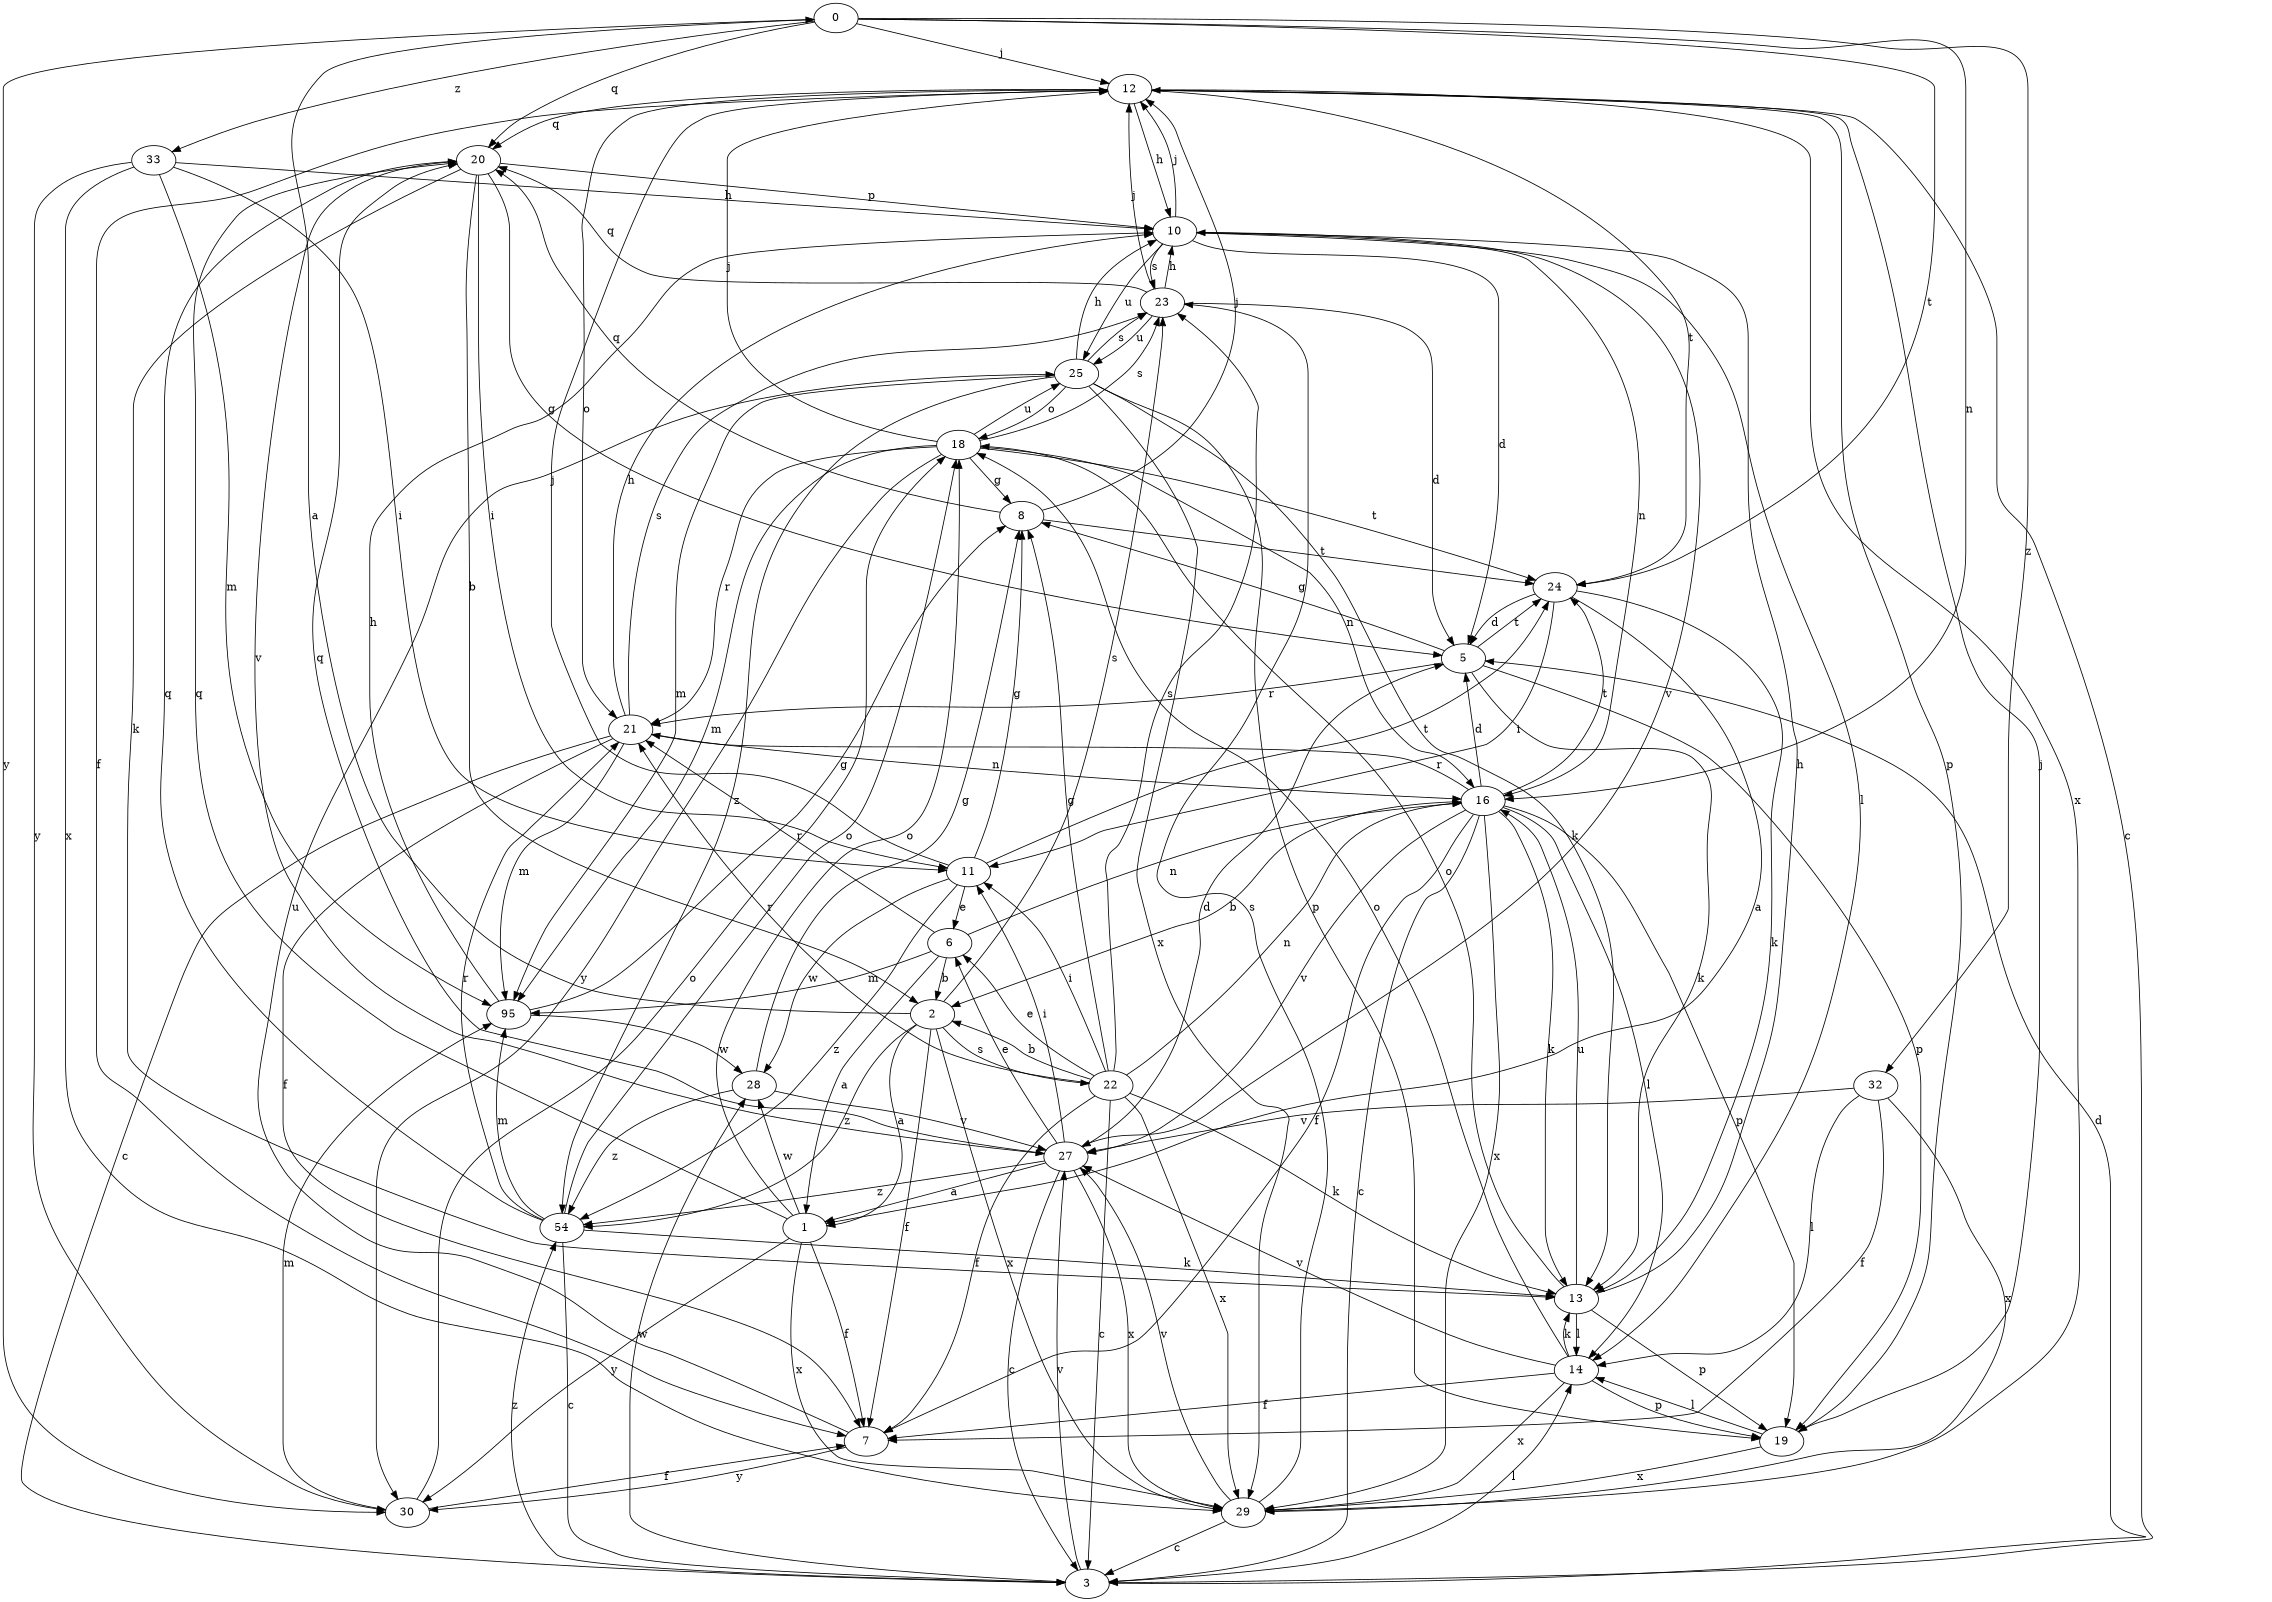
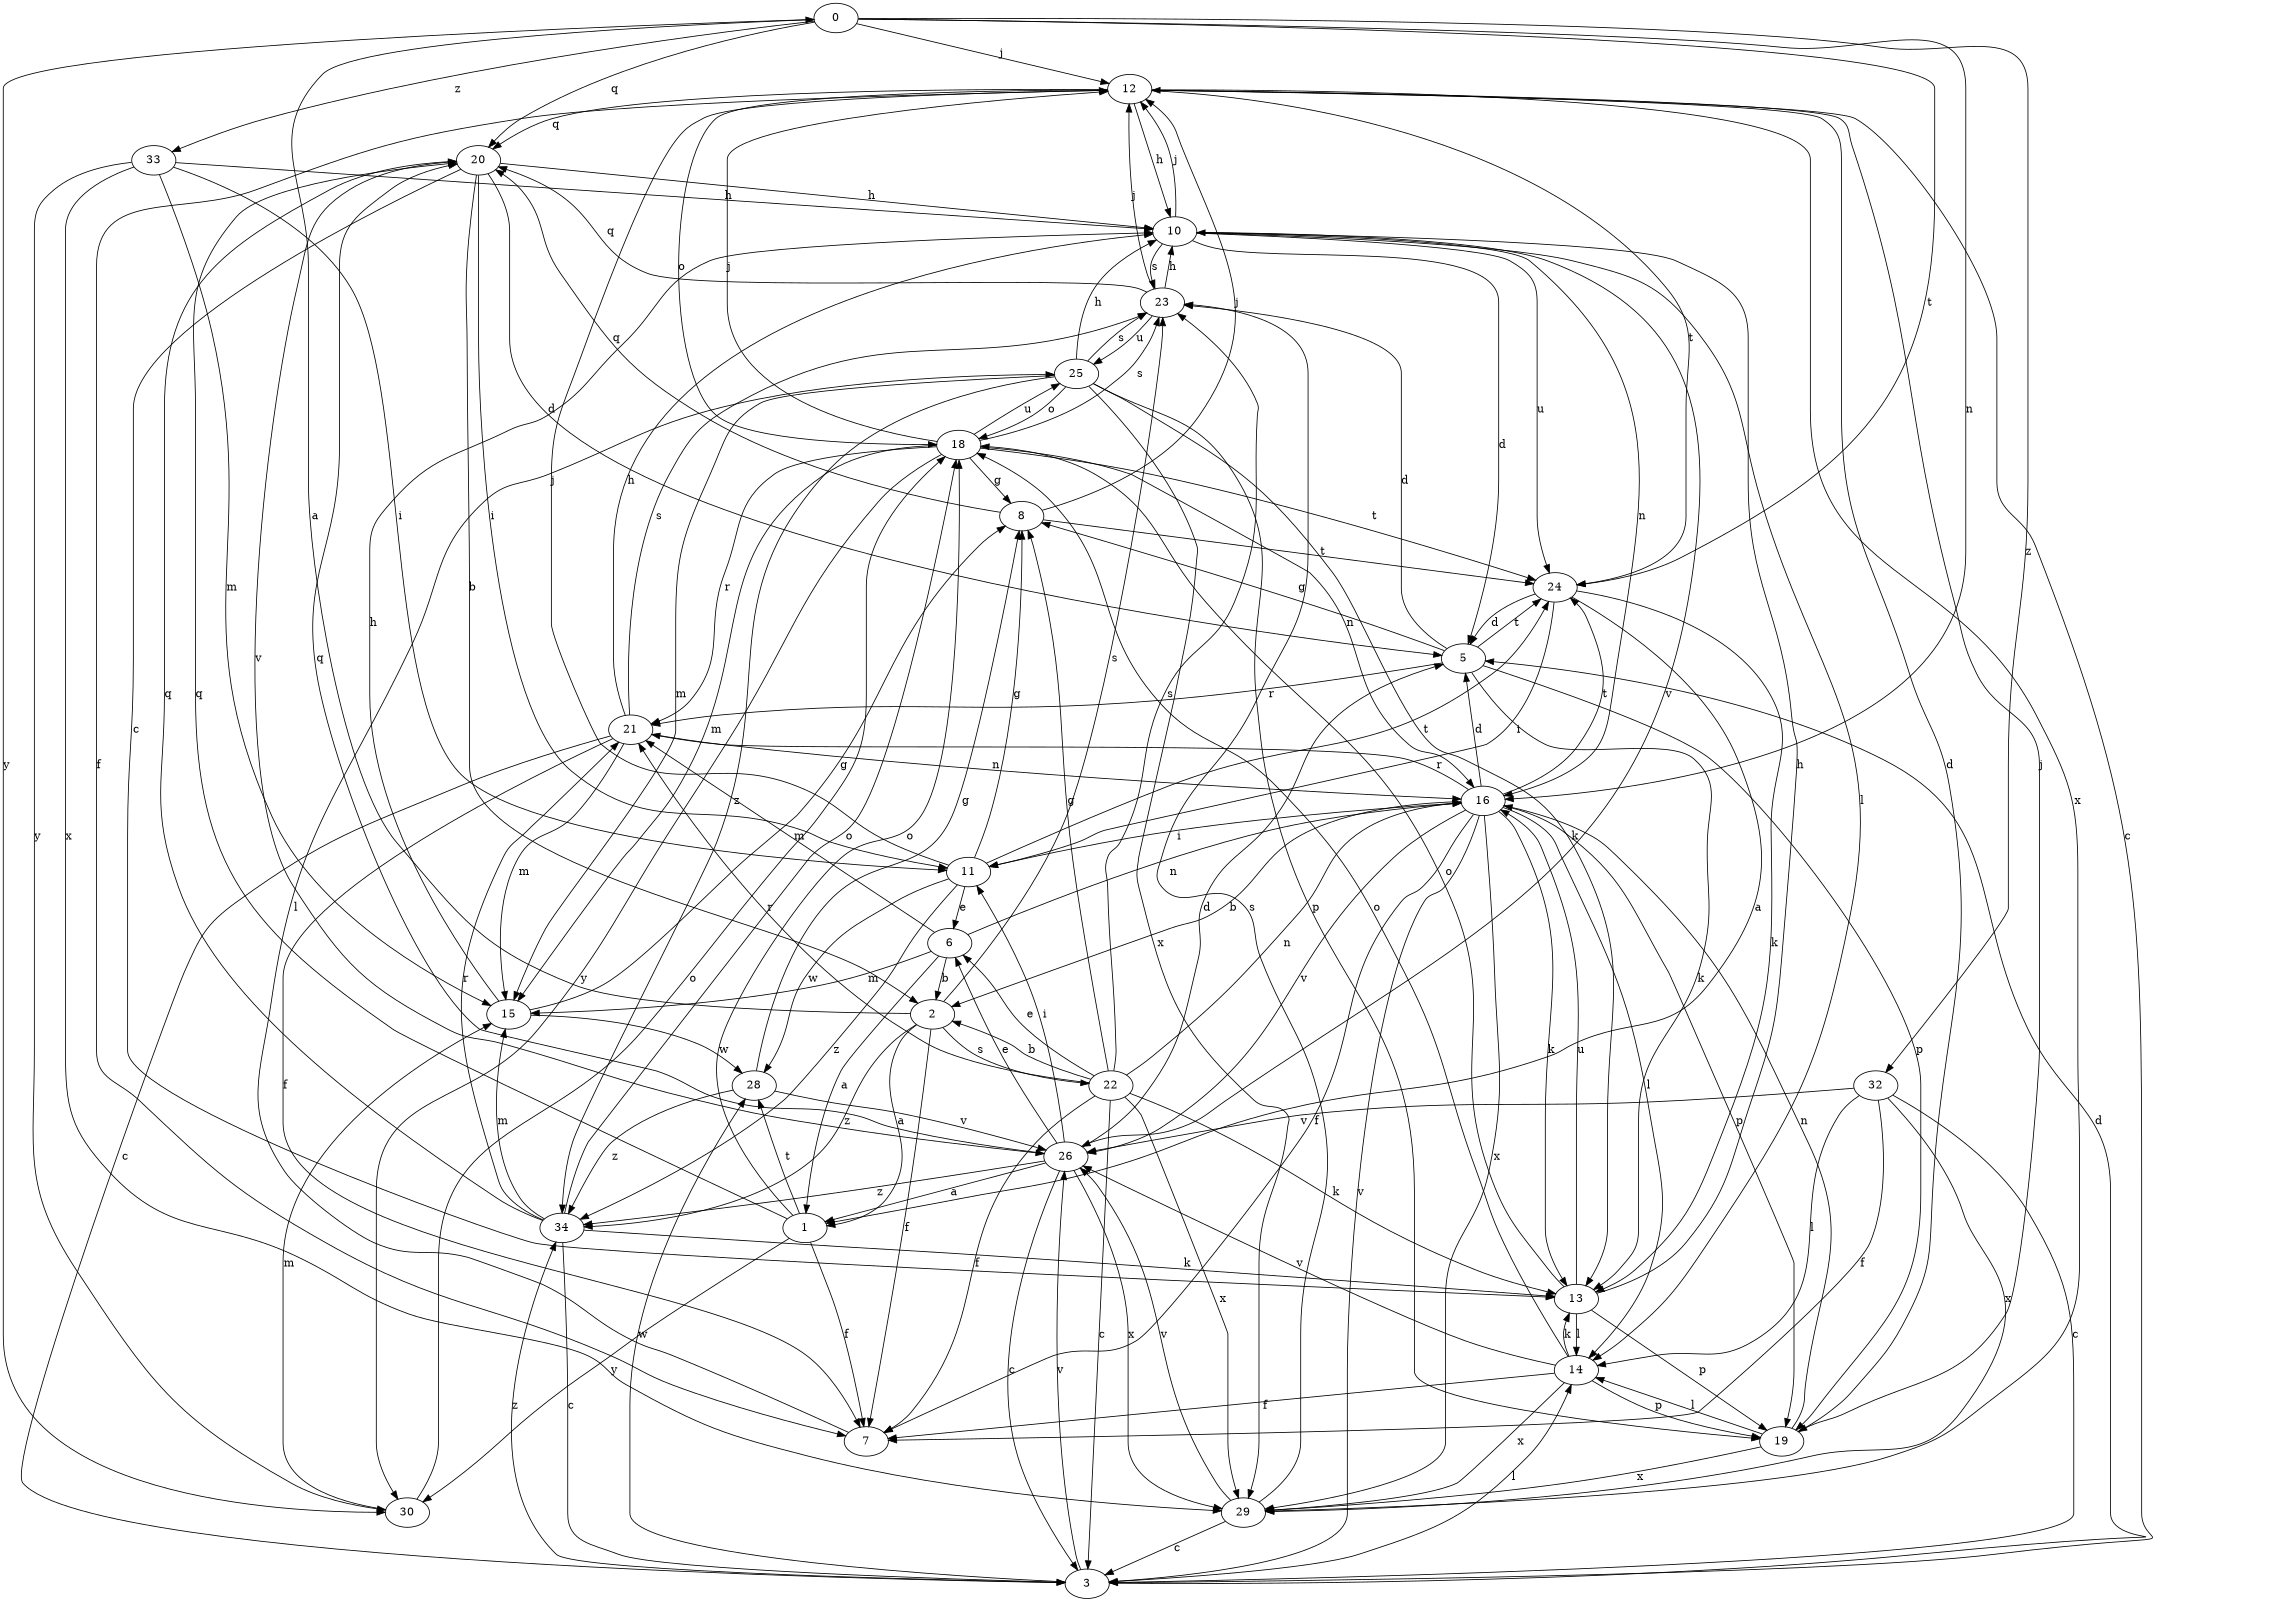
(601, 147) -> (695, 157)
(872, 196) -> (872, 196)
(1120, 295) -> (1511, 261)
(1432, 368) -> (1401, 406)
(552, 409) -> (552, 409)
(136, 730) -> (136, 730)
(1950, 765) -> (1950, 765)
(800, 836) -> (800, 836)
(296, 908) -> (296, 908)
(1064, 975) -> (1228, 824)
(509, 1014) -> (509, 1014)
none -> (1772, 1066)
(788, 1157) -> (788, 1157)
(1066, 1157) -> (1066, 1157)
(1361, 1192) -> (1361, 1192)
(562, 1228) -> (562, 1228)
(1022, 1310) -> none
(913, 1467) -> none
(623, 1479) -> none
(643, 1488) -> none
none -> (1844, 1554)
